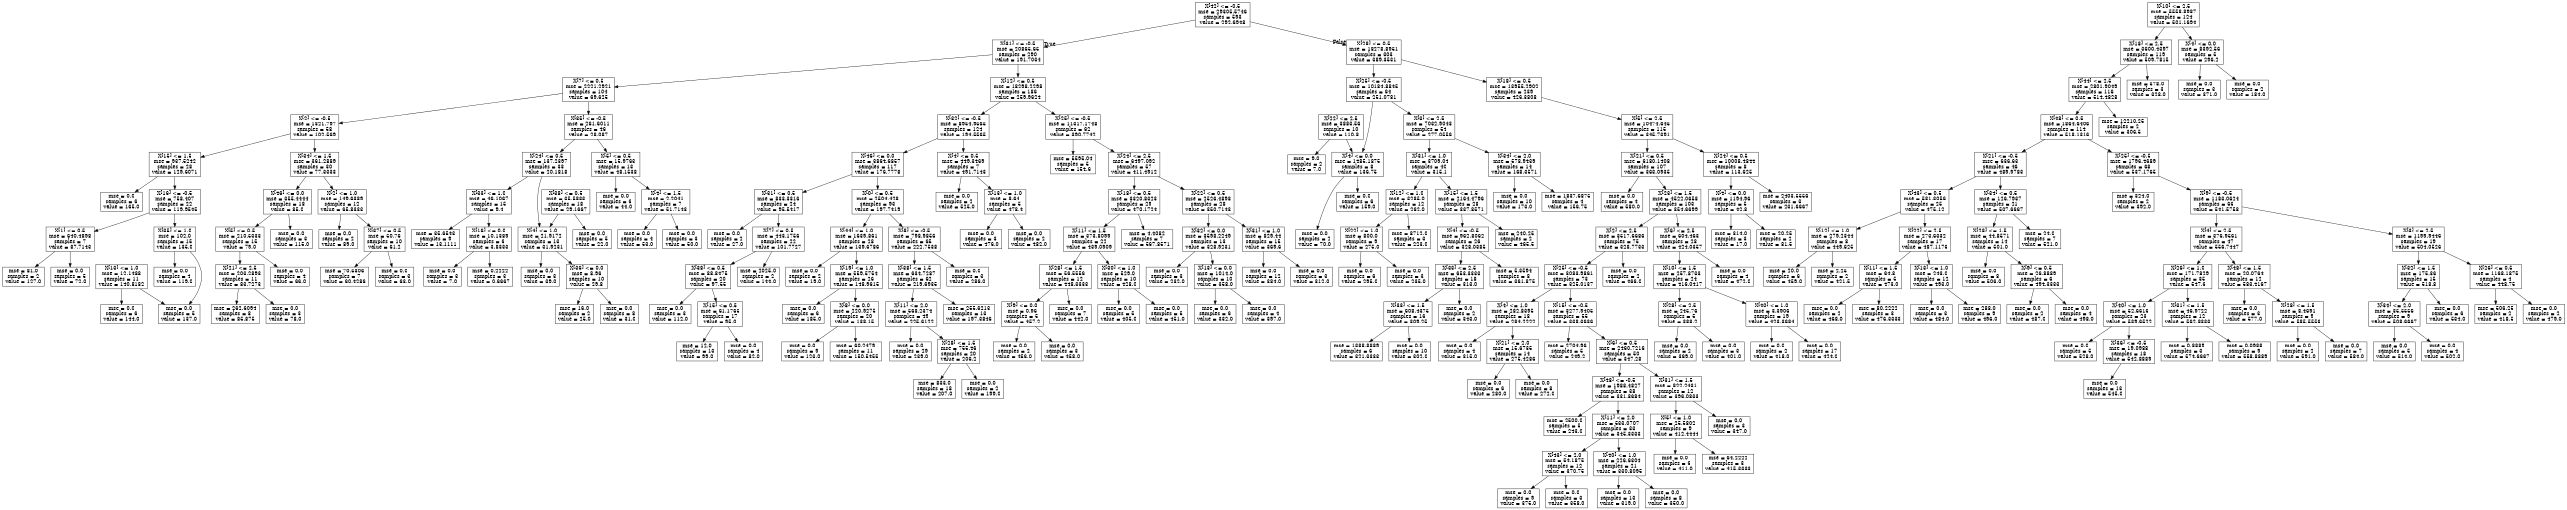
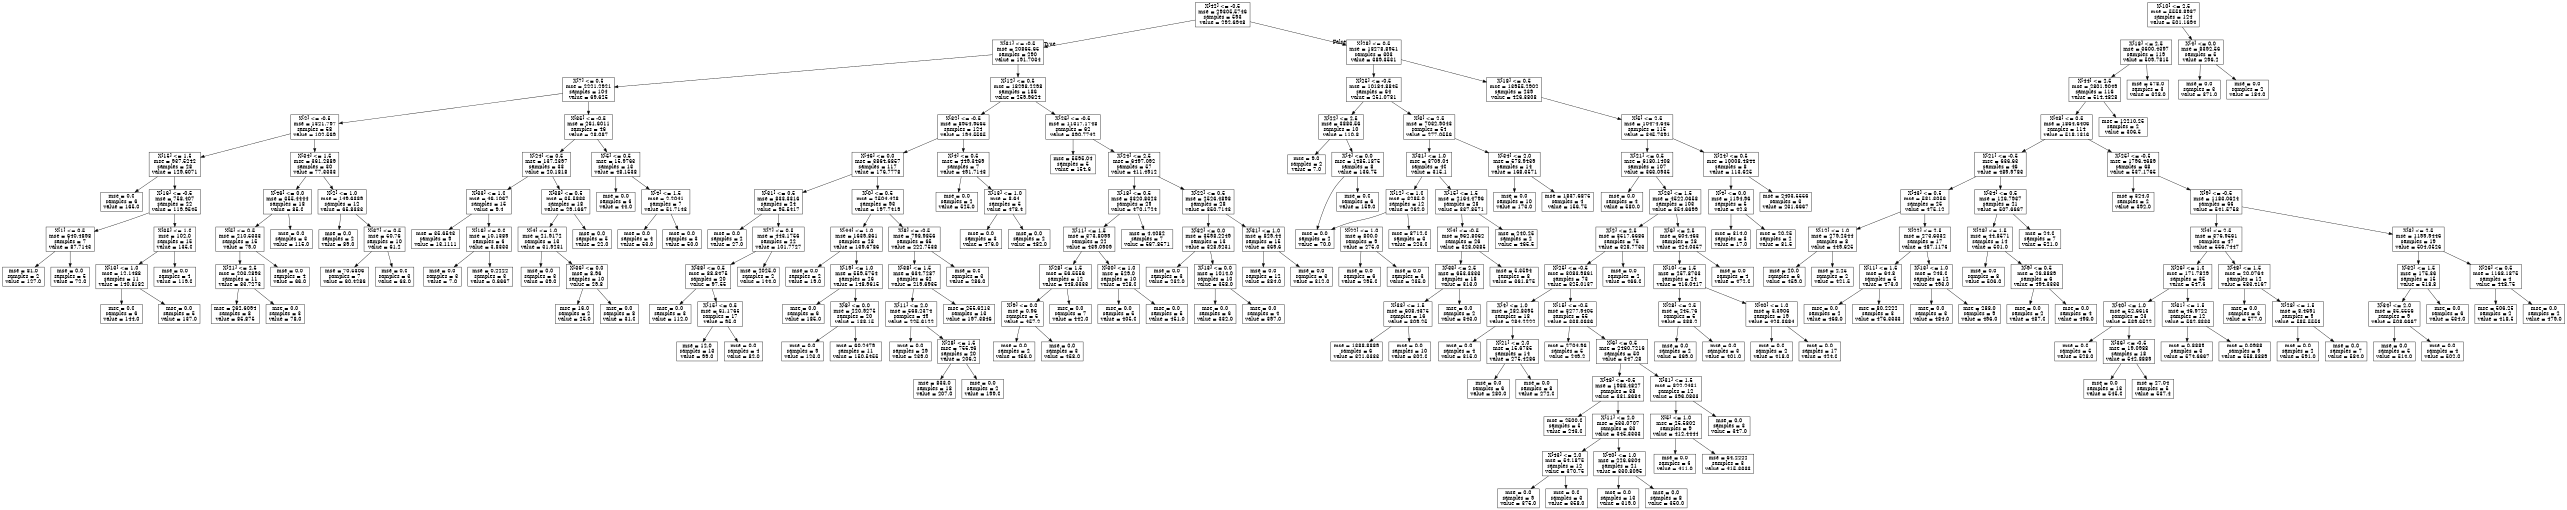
(2161, 32) -> none
(1369, 125) -> (1359, 107)
(538, 200) -> (555, 181)
(1386, 219) -> (1360, 220)
(202, 276) -> (150, 257)
none -> (2153, 389)
